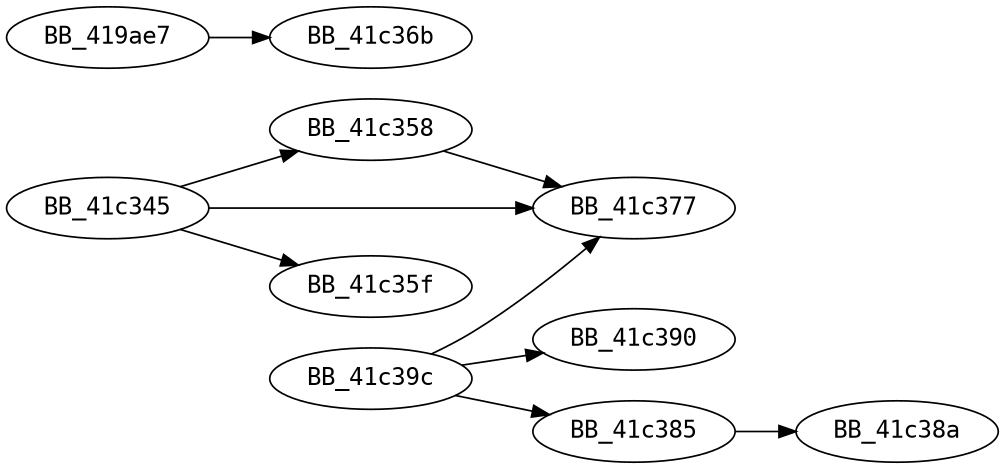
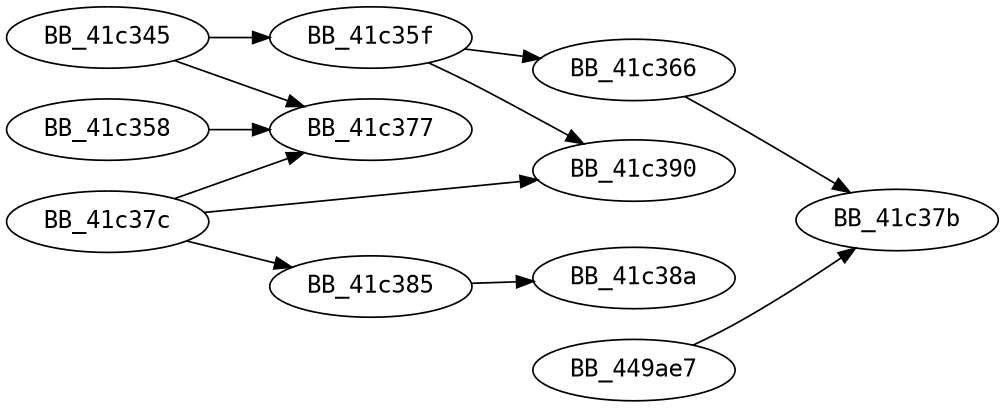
(108, 38) -> (634, 370)
(371, 38) -> (897, 220)
none -> (634, 70)
none -> (499, 98)
(231, 171) -> none
(371, 379) -> (108, 222)
